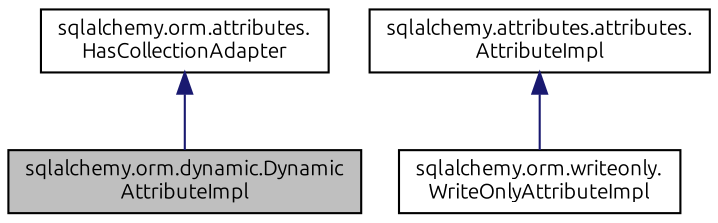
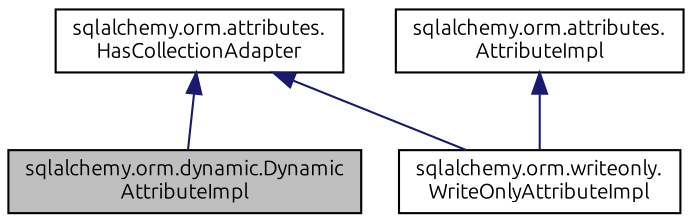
(540, 41) -> (540, 41)
none -> (380, 115)
